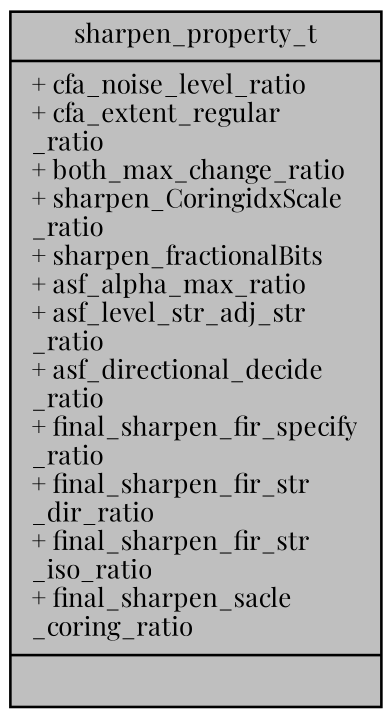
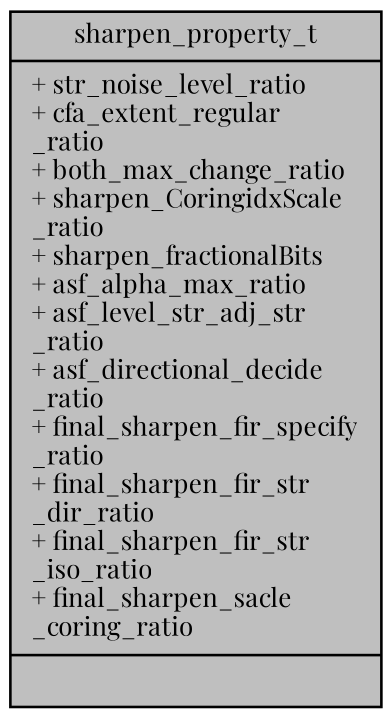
(169, 86) -> (169, 86)
